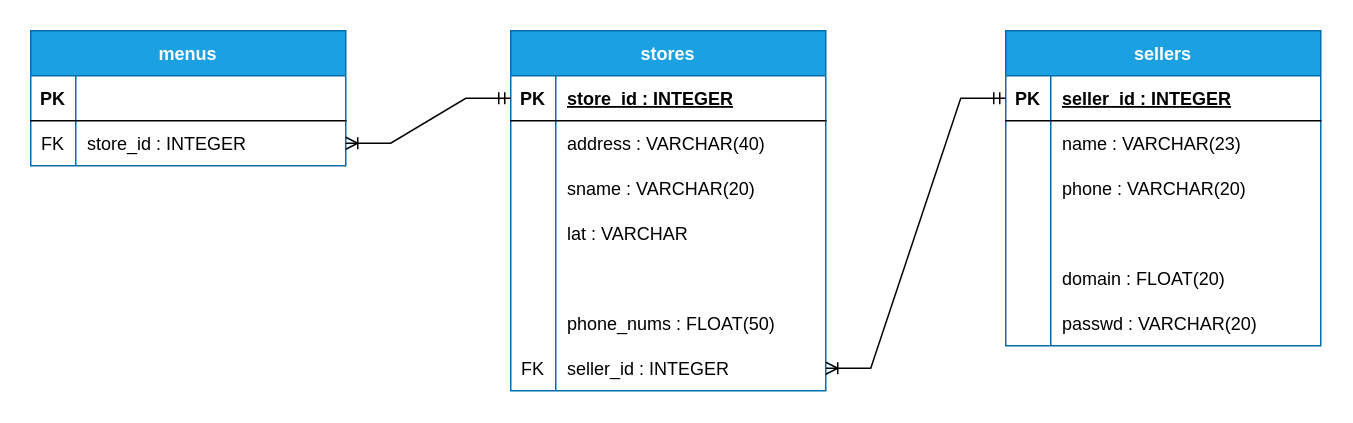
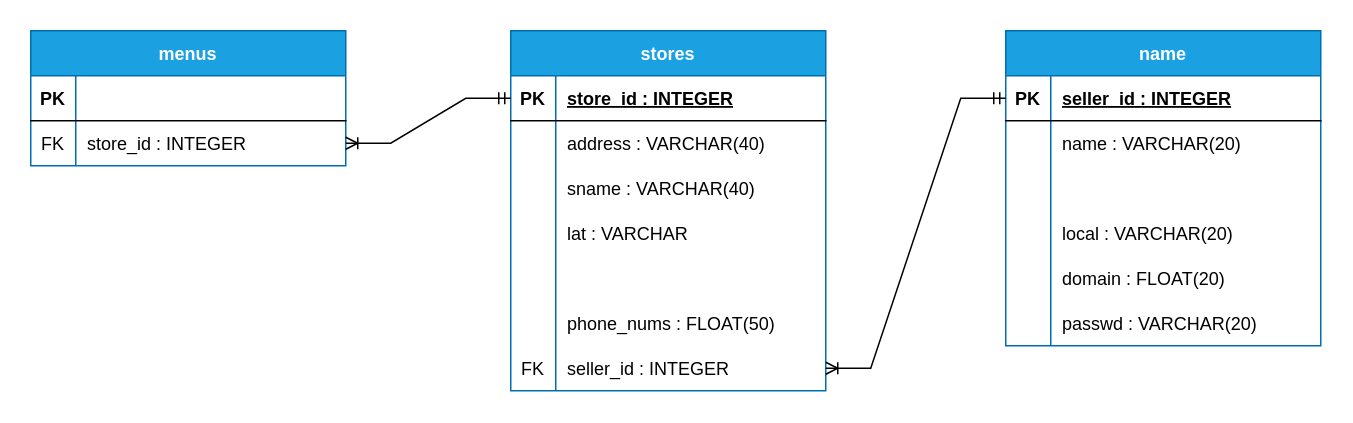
(1163, 54) -> (1163, 54)
(1146, 144) -> (1146, 144)
(1186, 188) -> none
(656, 189) -> (656, 189)
none -> (1186, 233)
